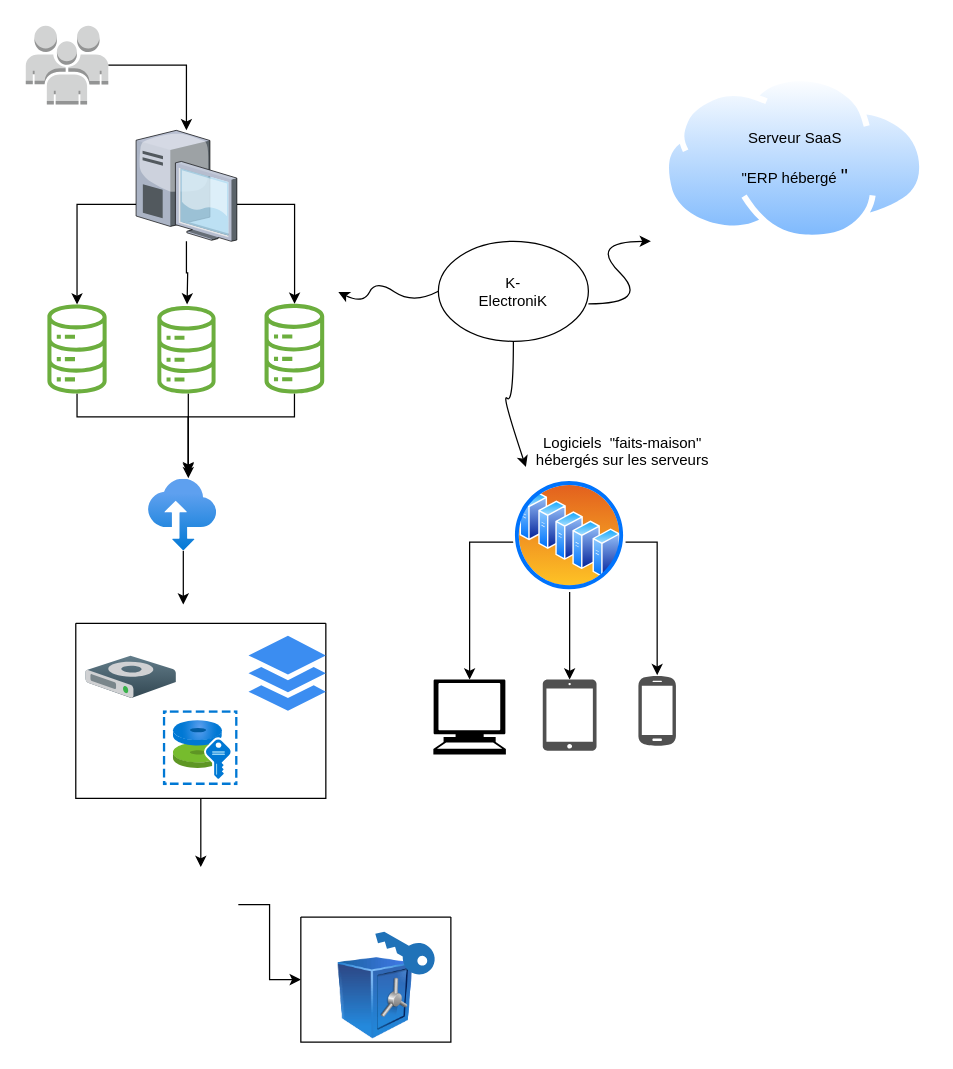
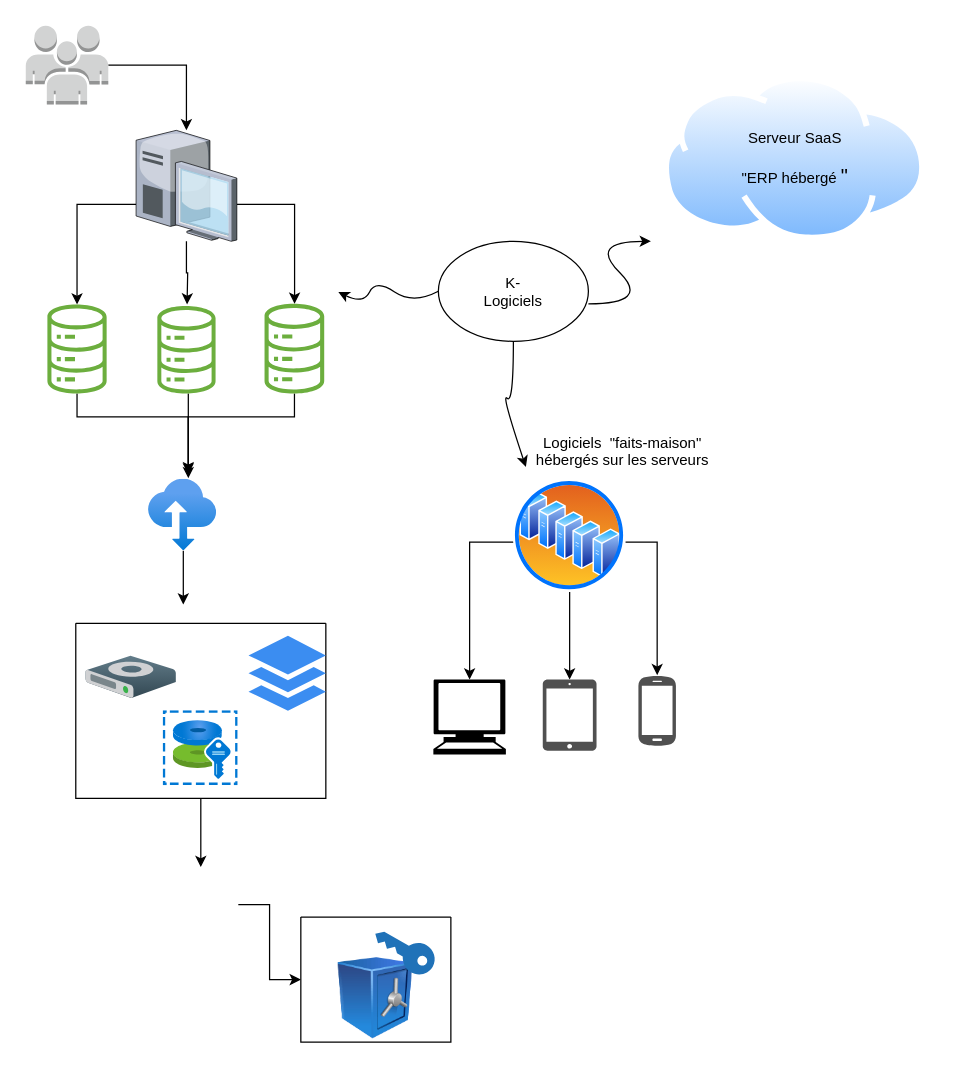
(513, 292) -> (513, 292)
